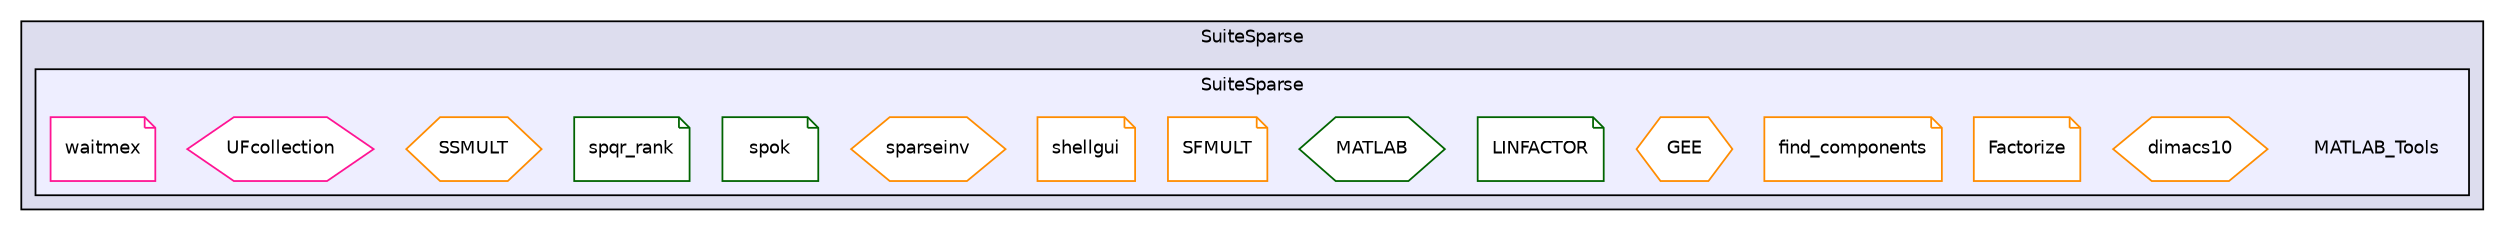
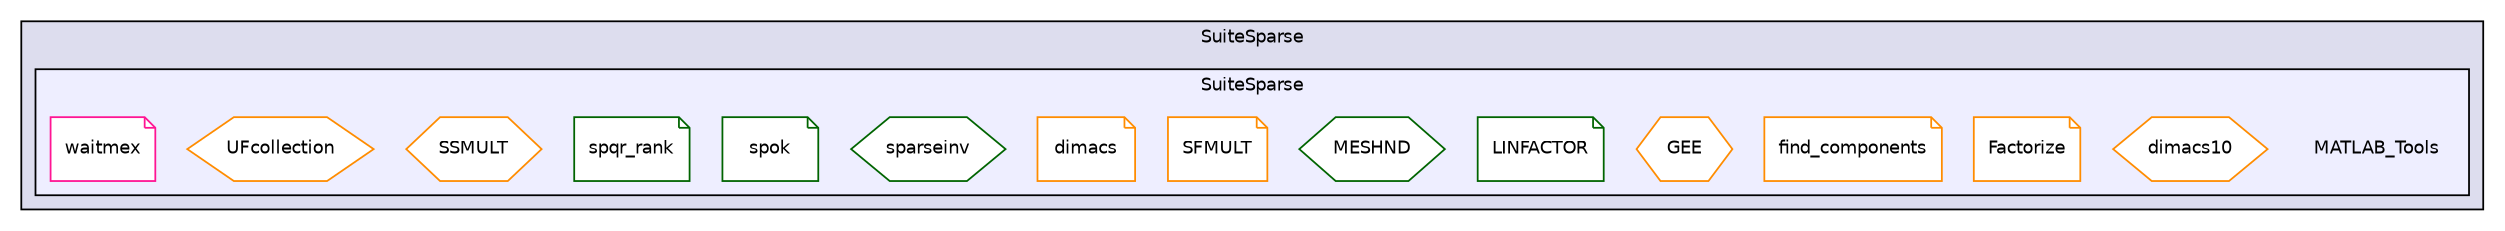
(280, 149) -> (280, 149)
(928, 149) -> (928, 149)
(1086, 149) -> (1086, 149)
(1372, 149) -> (1372, 149)
